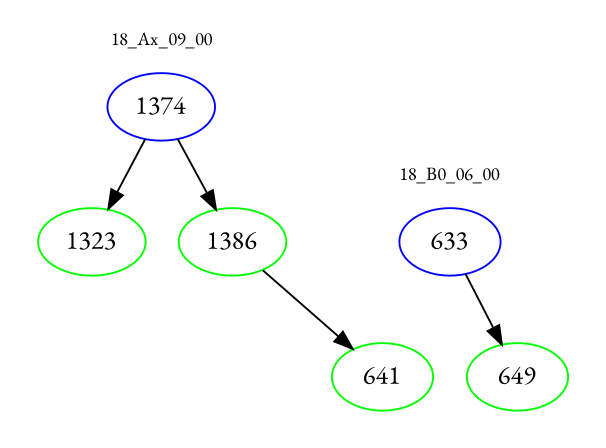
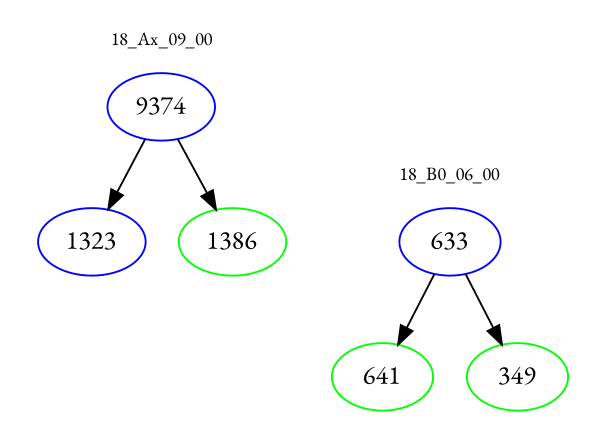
(161, 107) -> (161, 107)
(92, 242) -> (92, 242)
(301, 303) -> (421, 301)
(518, 377) -> (518, 377)
